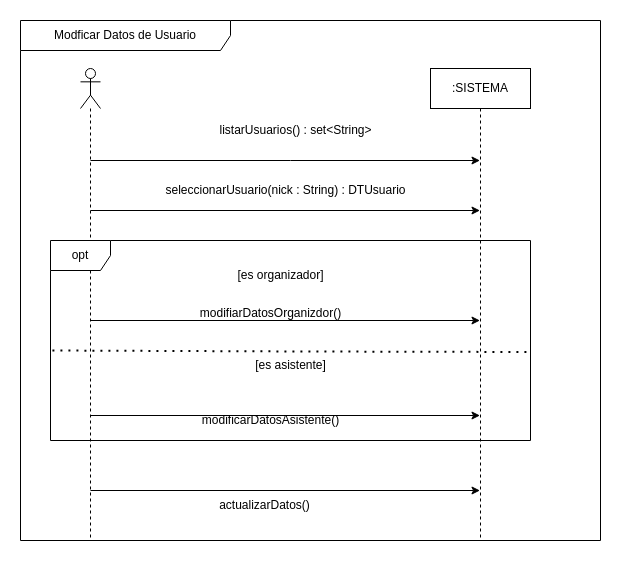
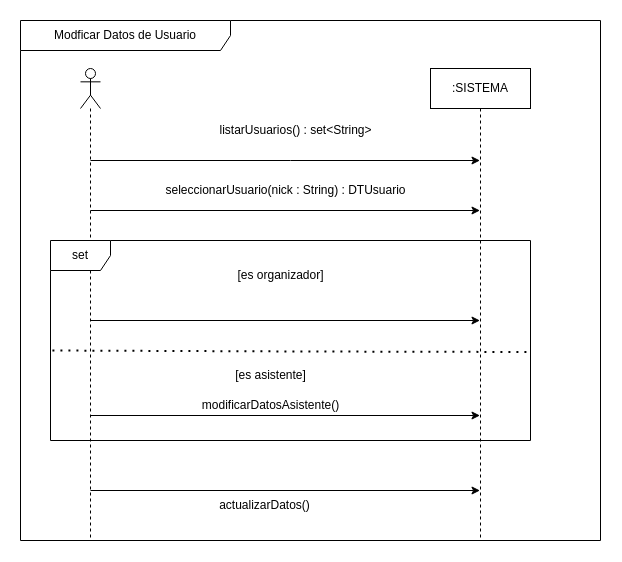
(81, 256) -> (81, 256)
(271, 314) -> none
(291, 366) -> (271, 376)
(271, 421) -> (271, 406)
